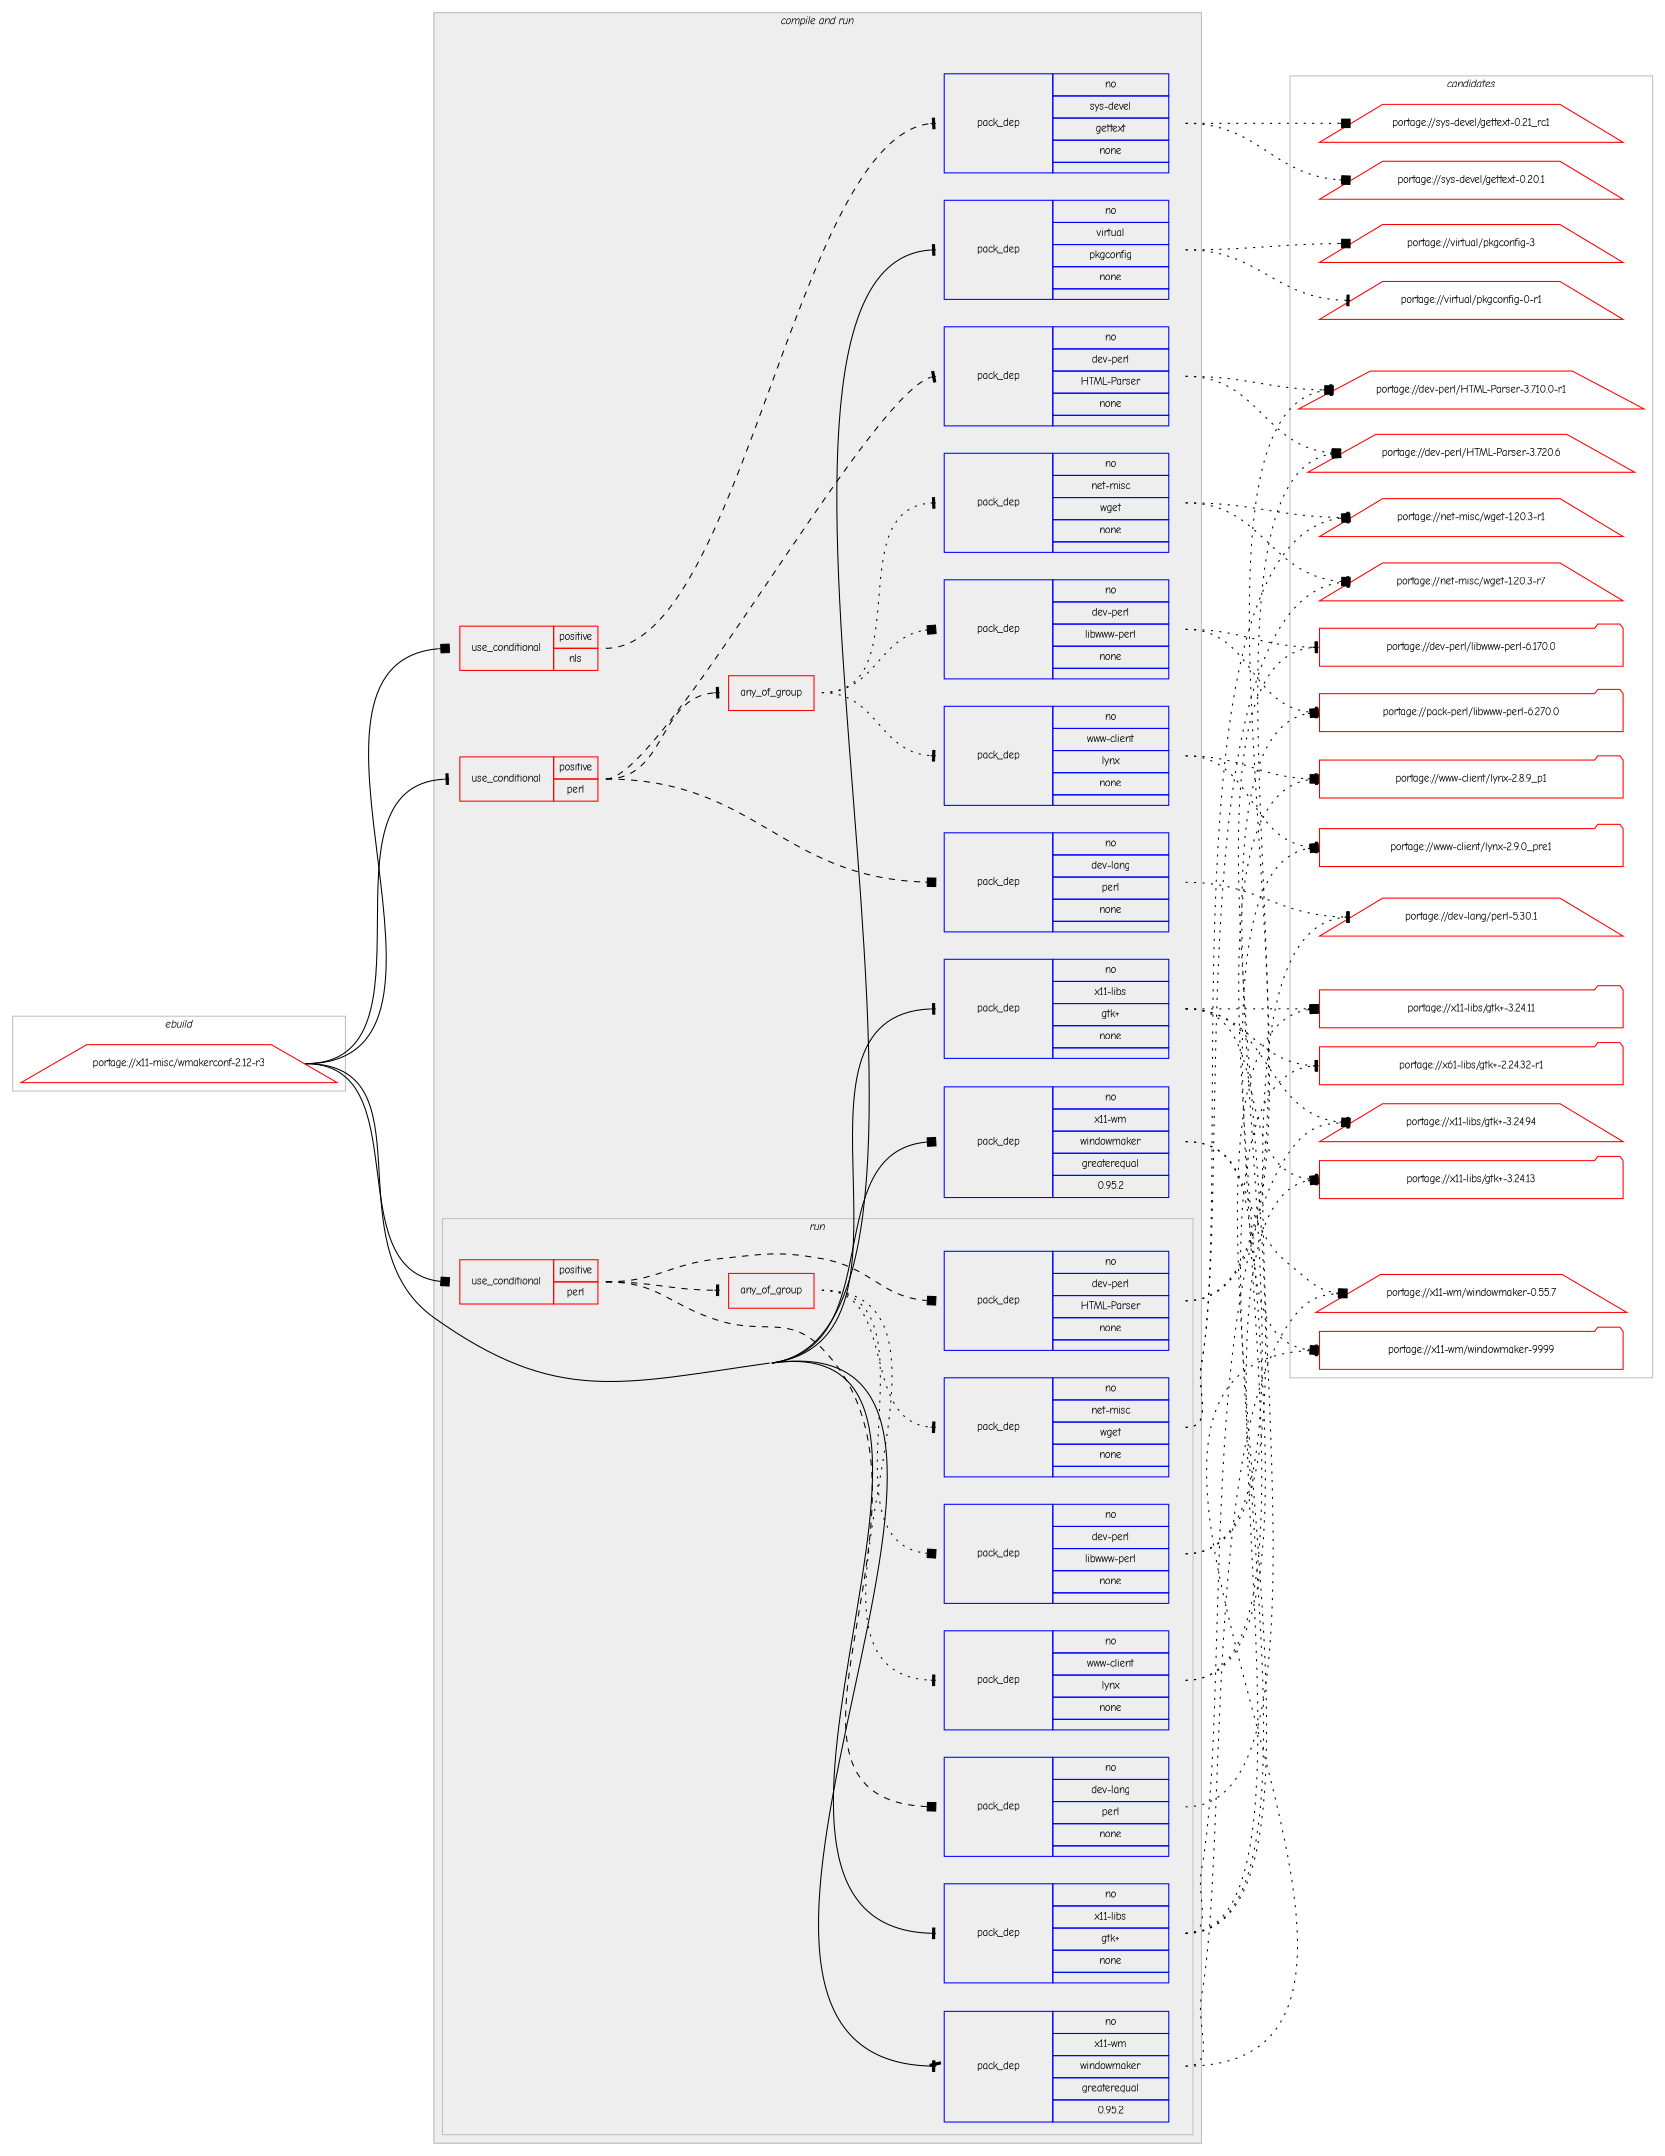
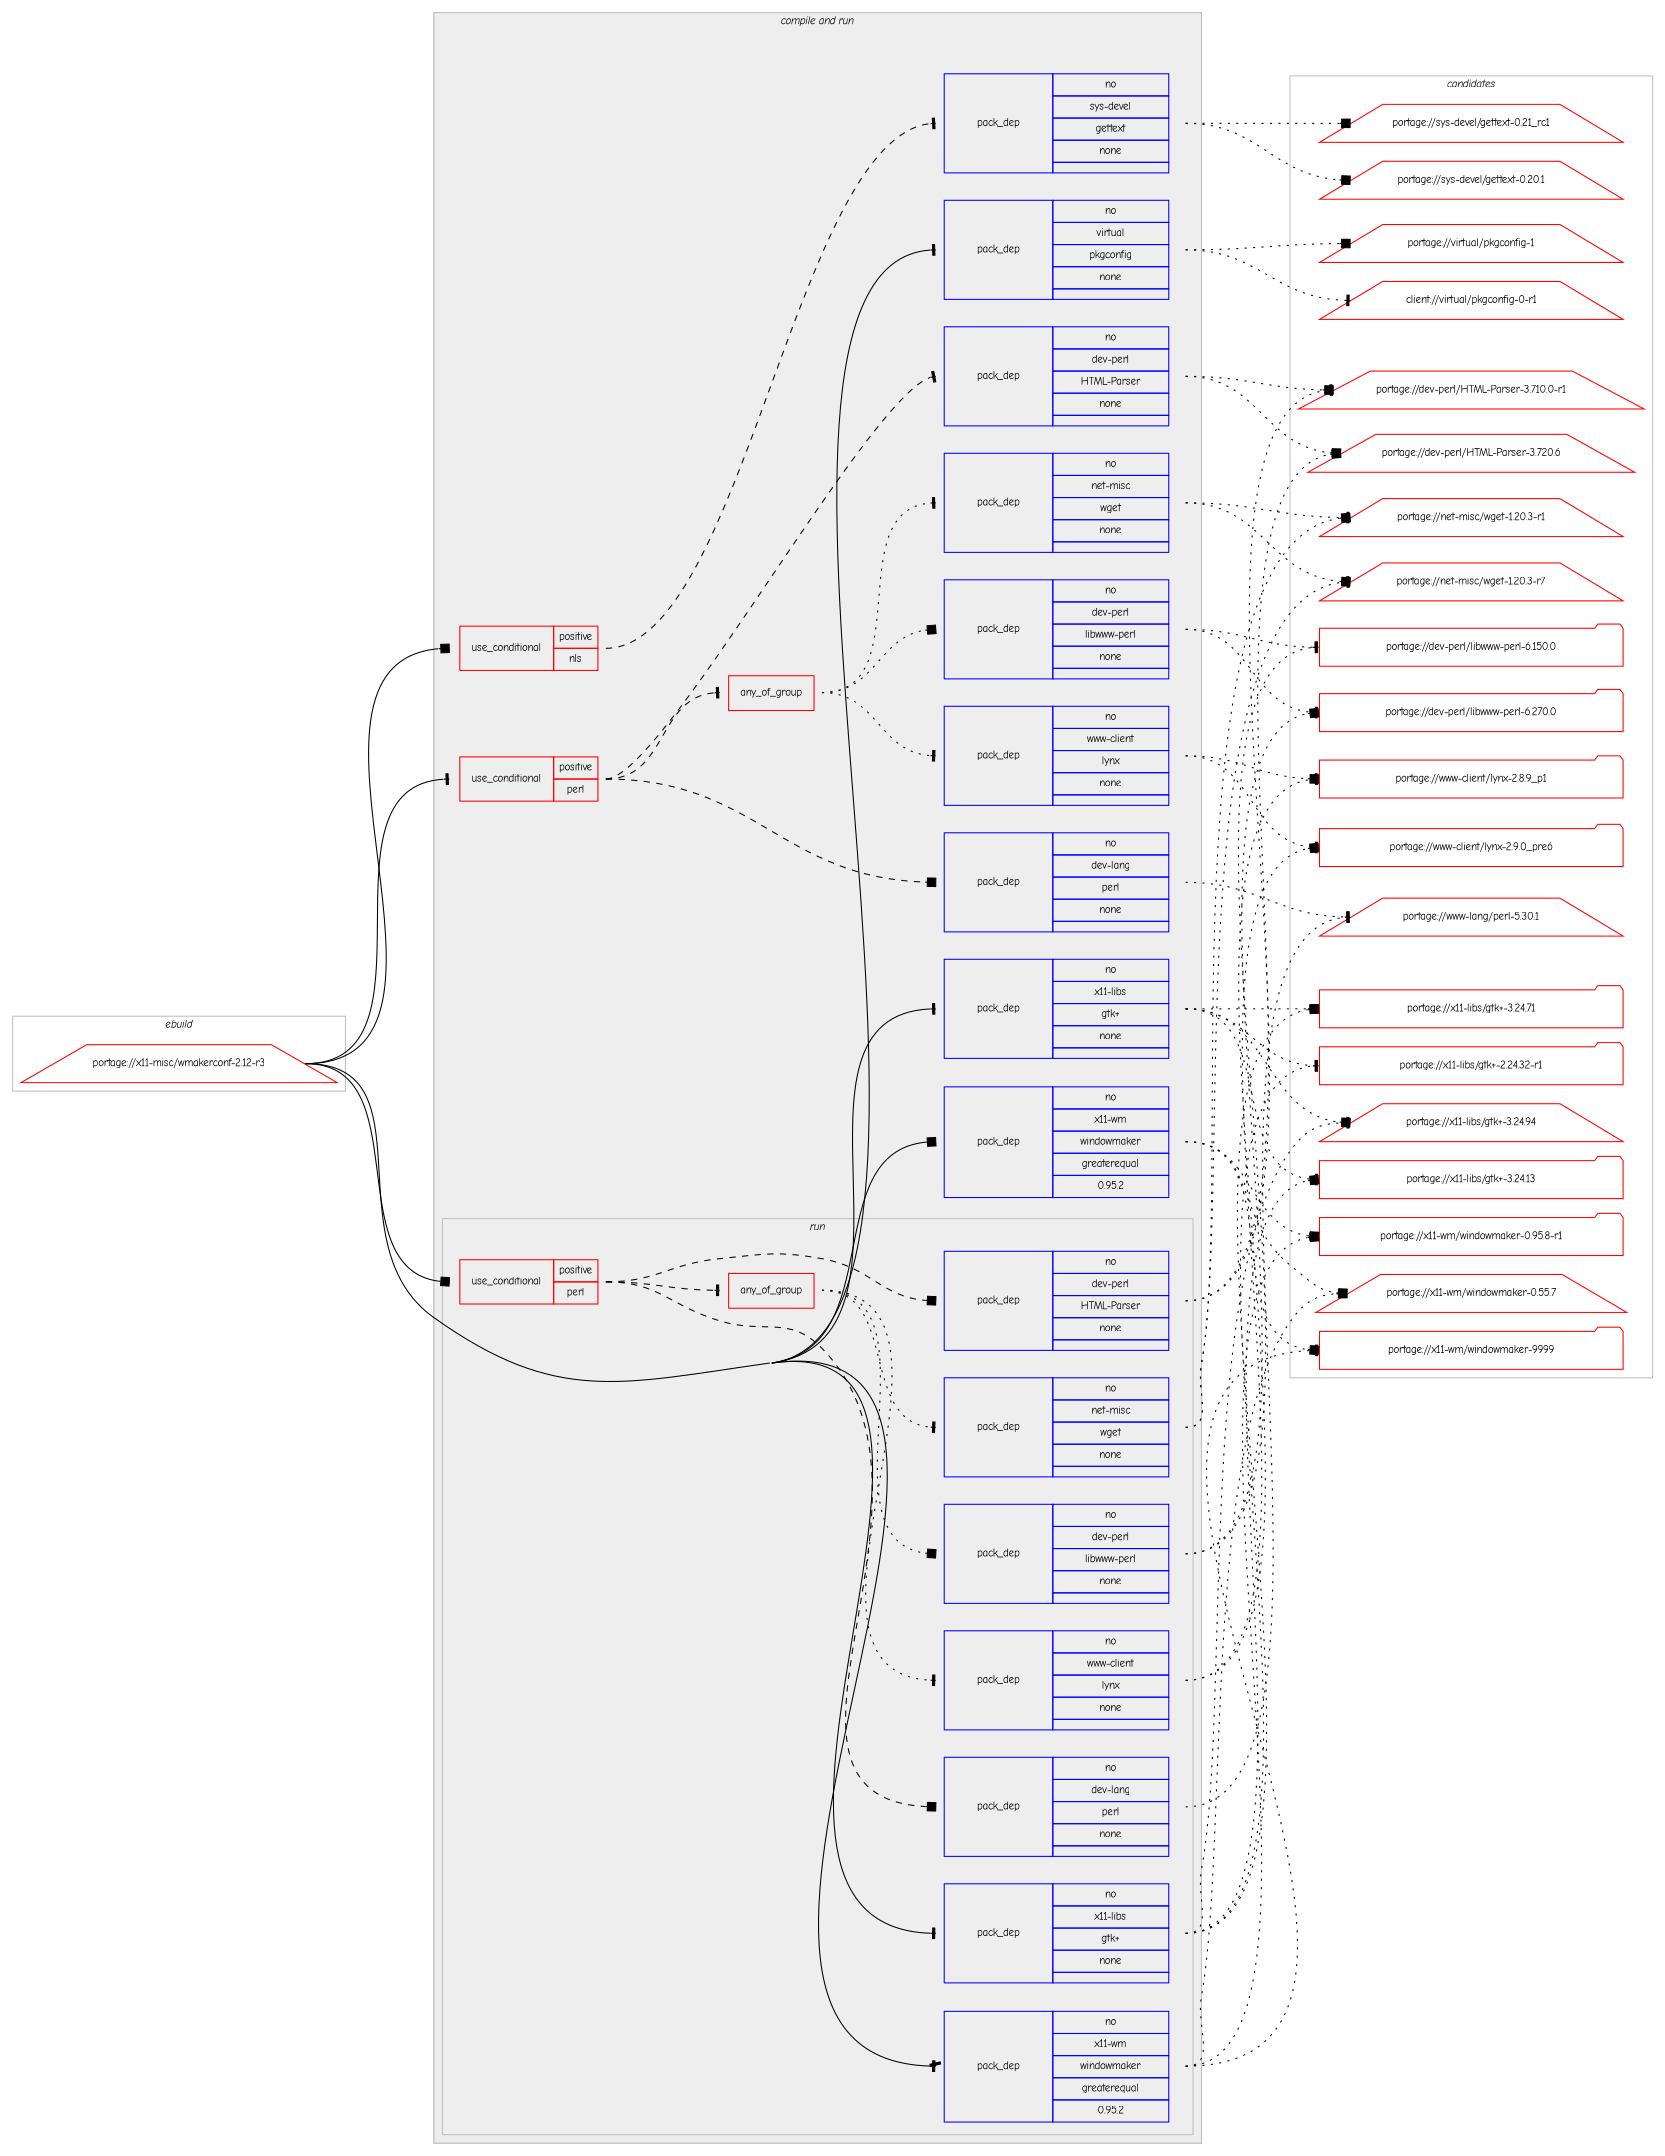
(1471, 244) -> (1471, 244)
(1471, 300) -> (1471, 300)
(1471, 647) -> (1471, 647)
(1471, 713) -> (1471, 713)
(1471, 848) -> (1471, 848)
(1471, 917) -> (1471, 917)
(1471, 1009) -> (1471, 1009)
(1471, 1066) -> (1471, 1066)
none -> (1471, 1237)
